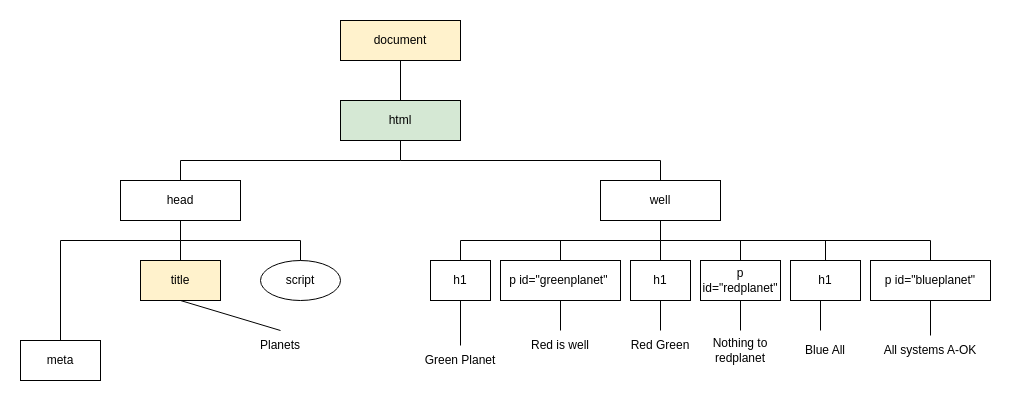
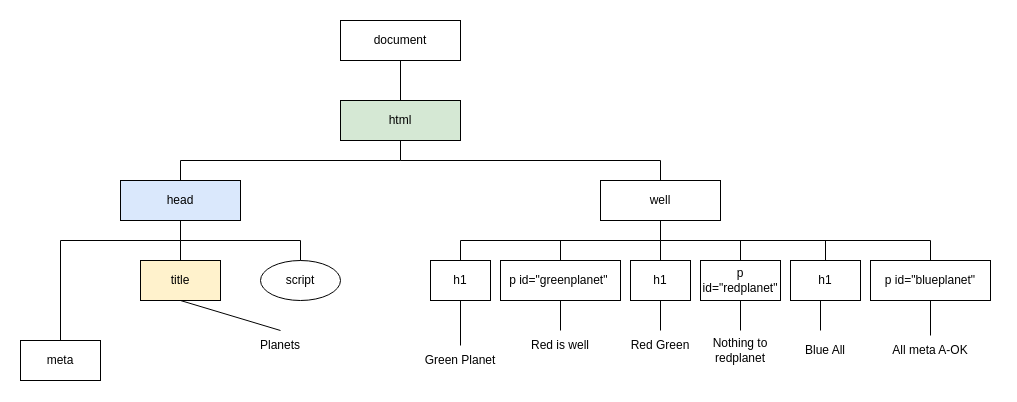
(401, 41) -> (401, 41)
(181, 201) -> (181, 201)
(931, 351) -> (931, 351)
